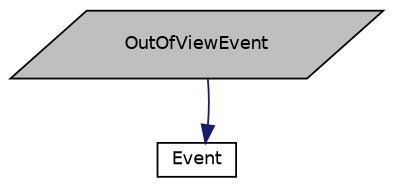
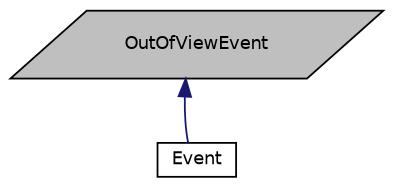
(209, 102) -> (185, 120)
